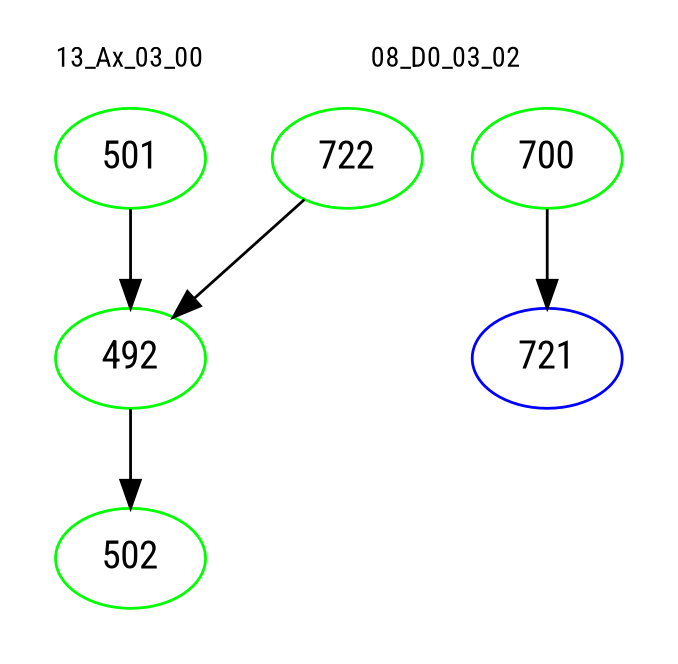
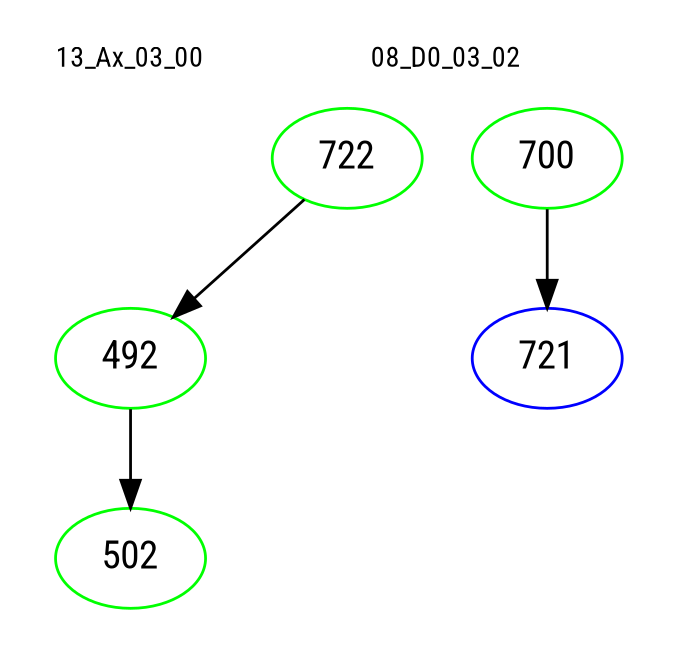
(131, 158) -> none
